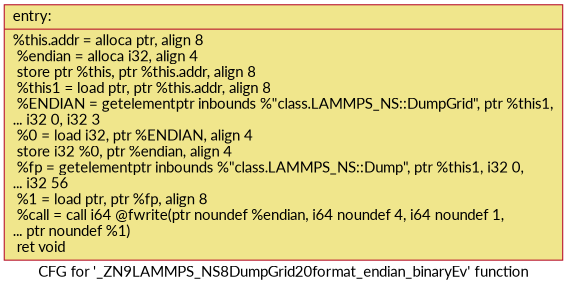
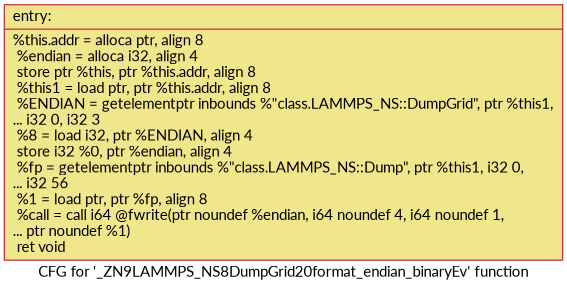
(133, 136) -> (133, 136)
